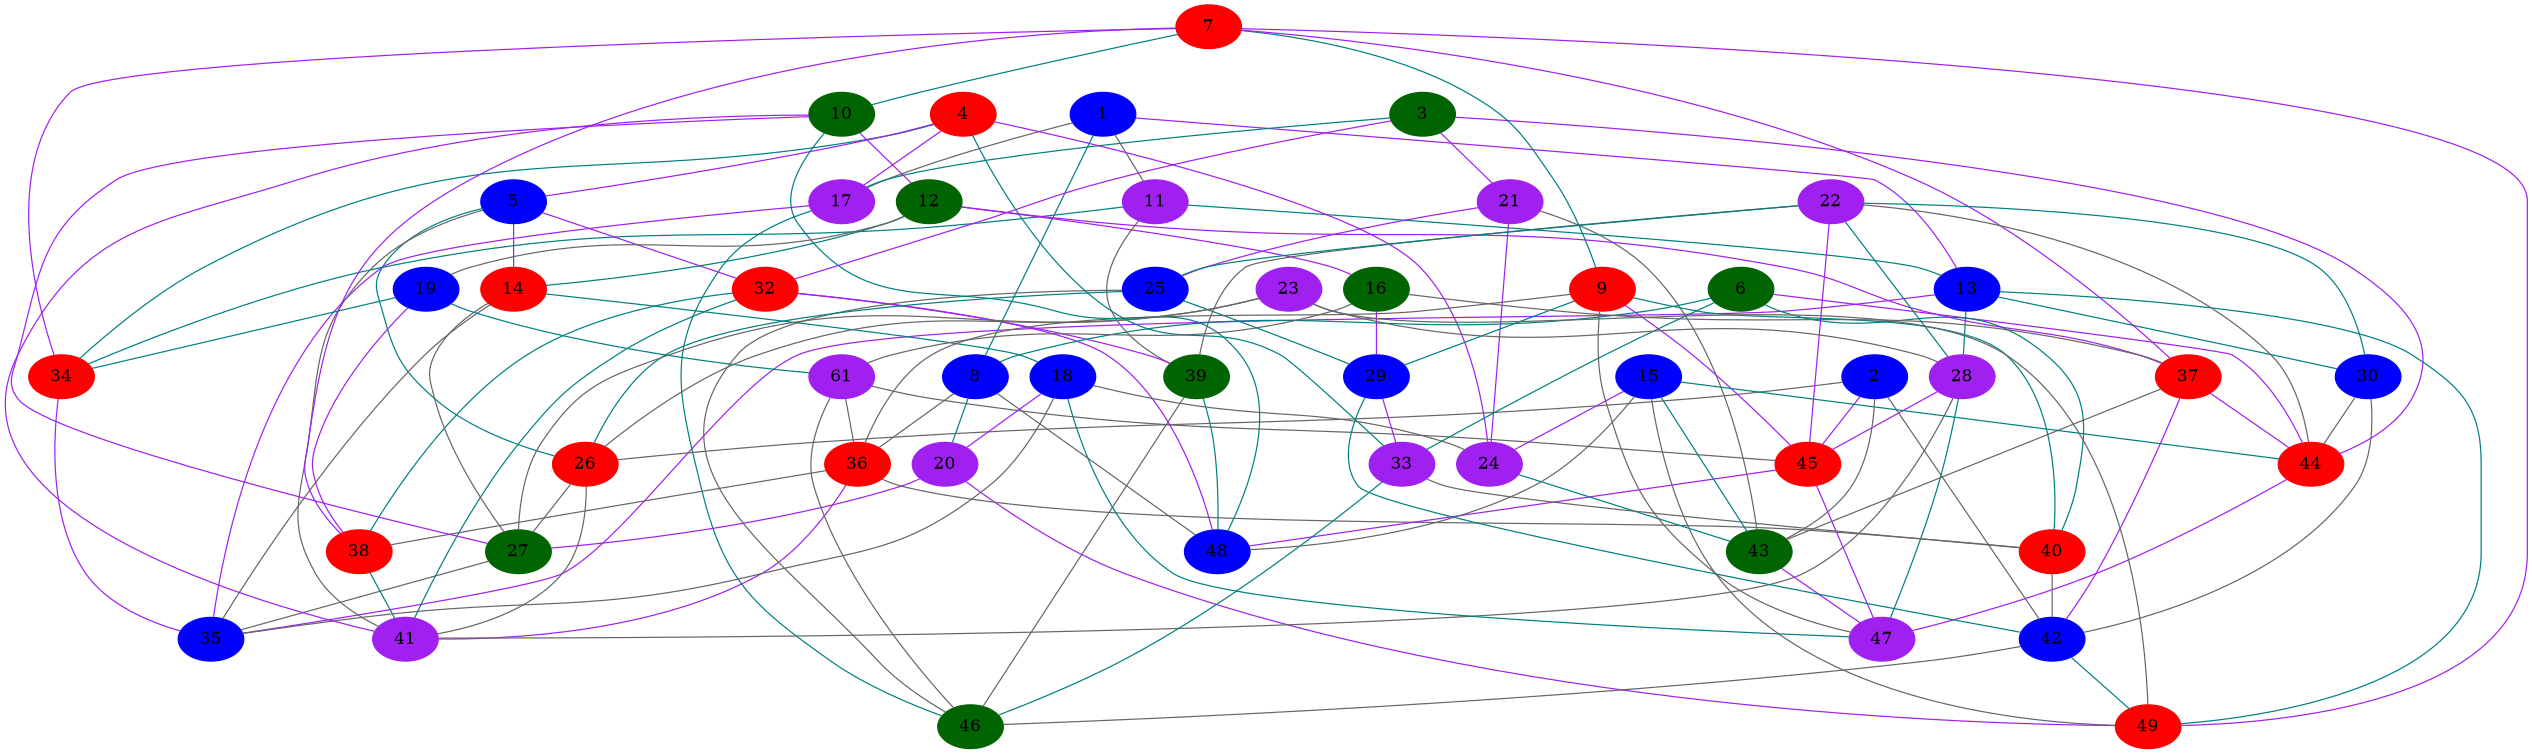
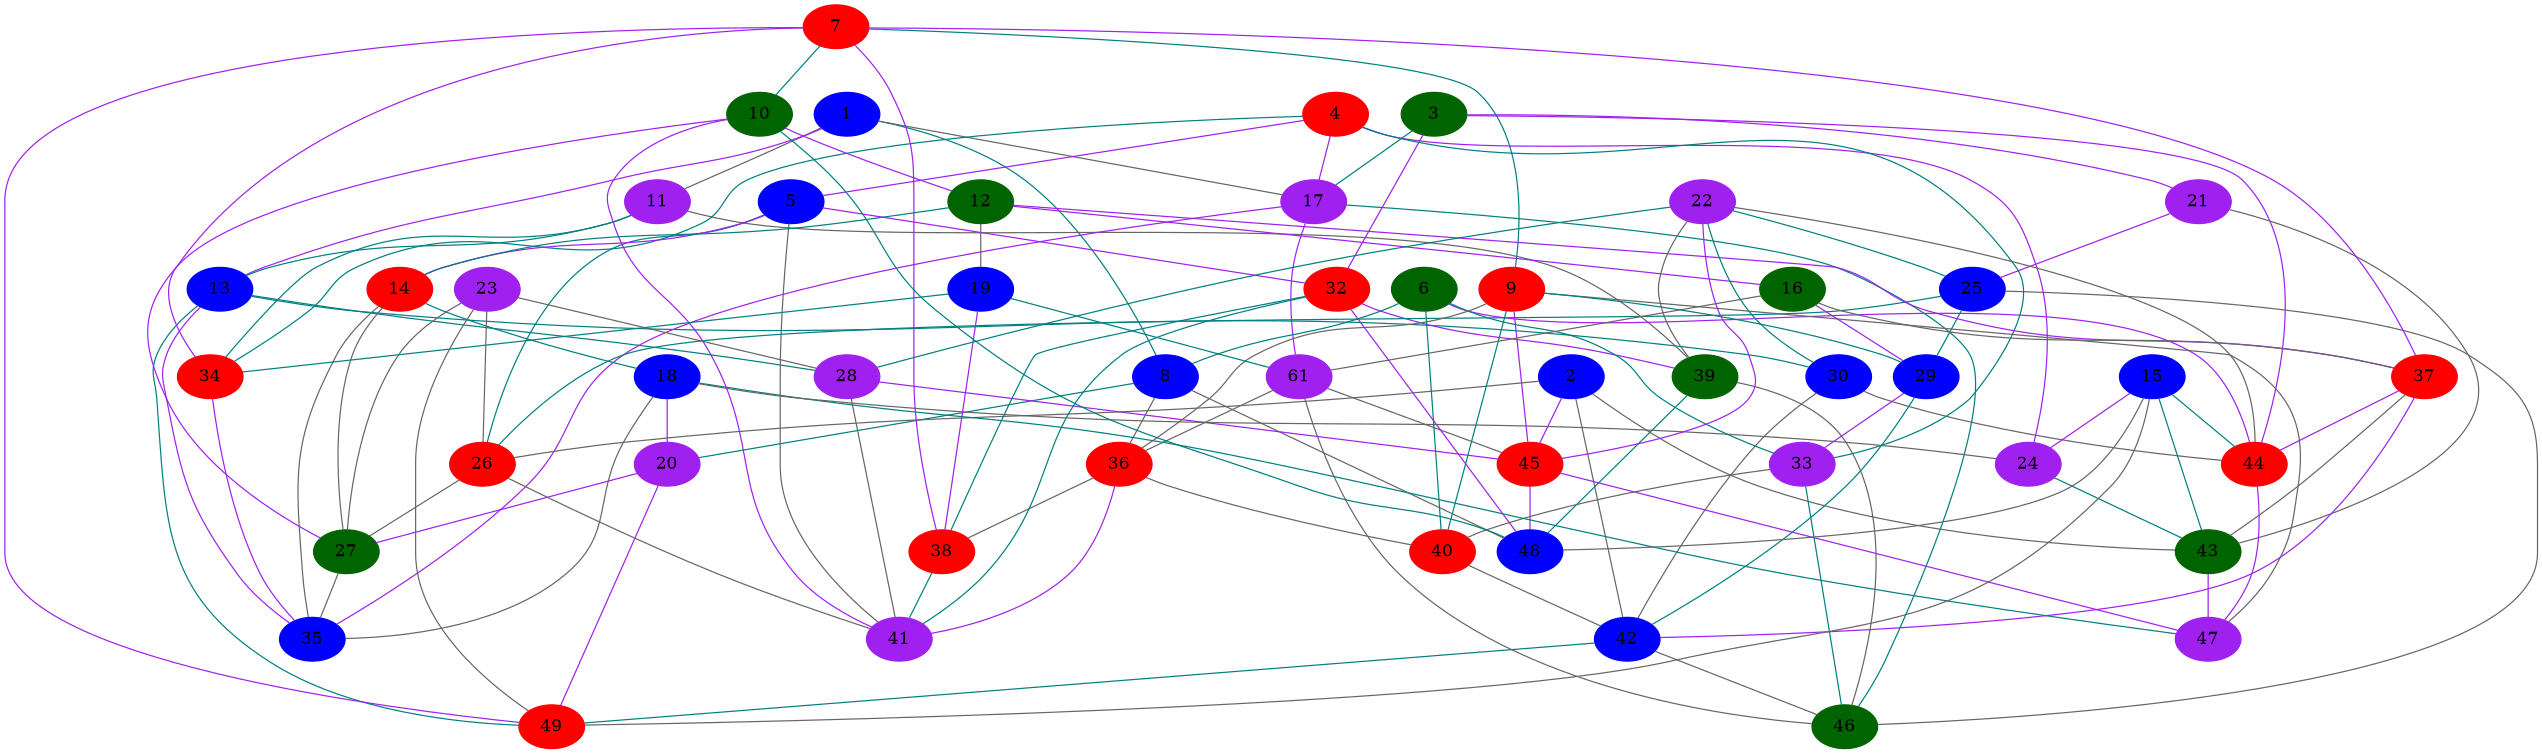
none -> (1291, 292)
(1499, 349) -> none
(1930, 510) -> none
